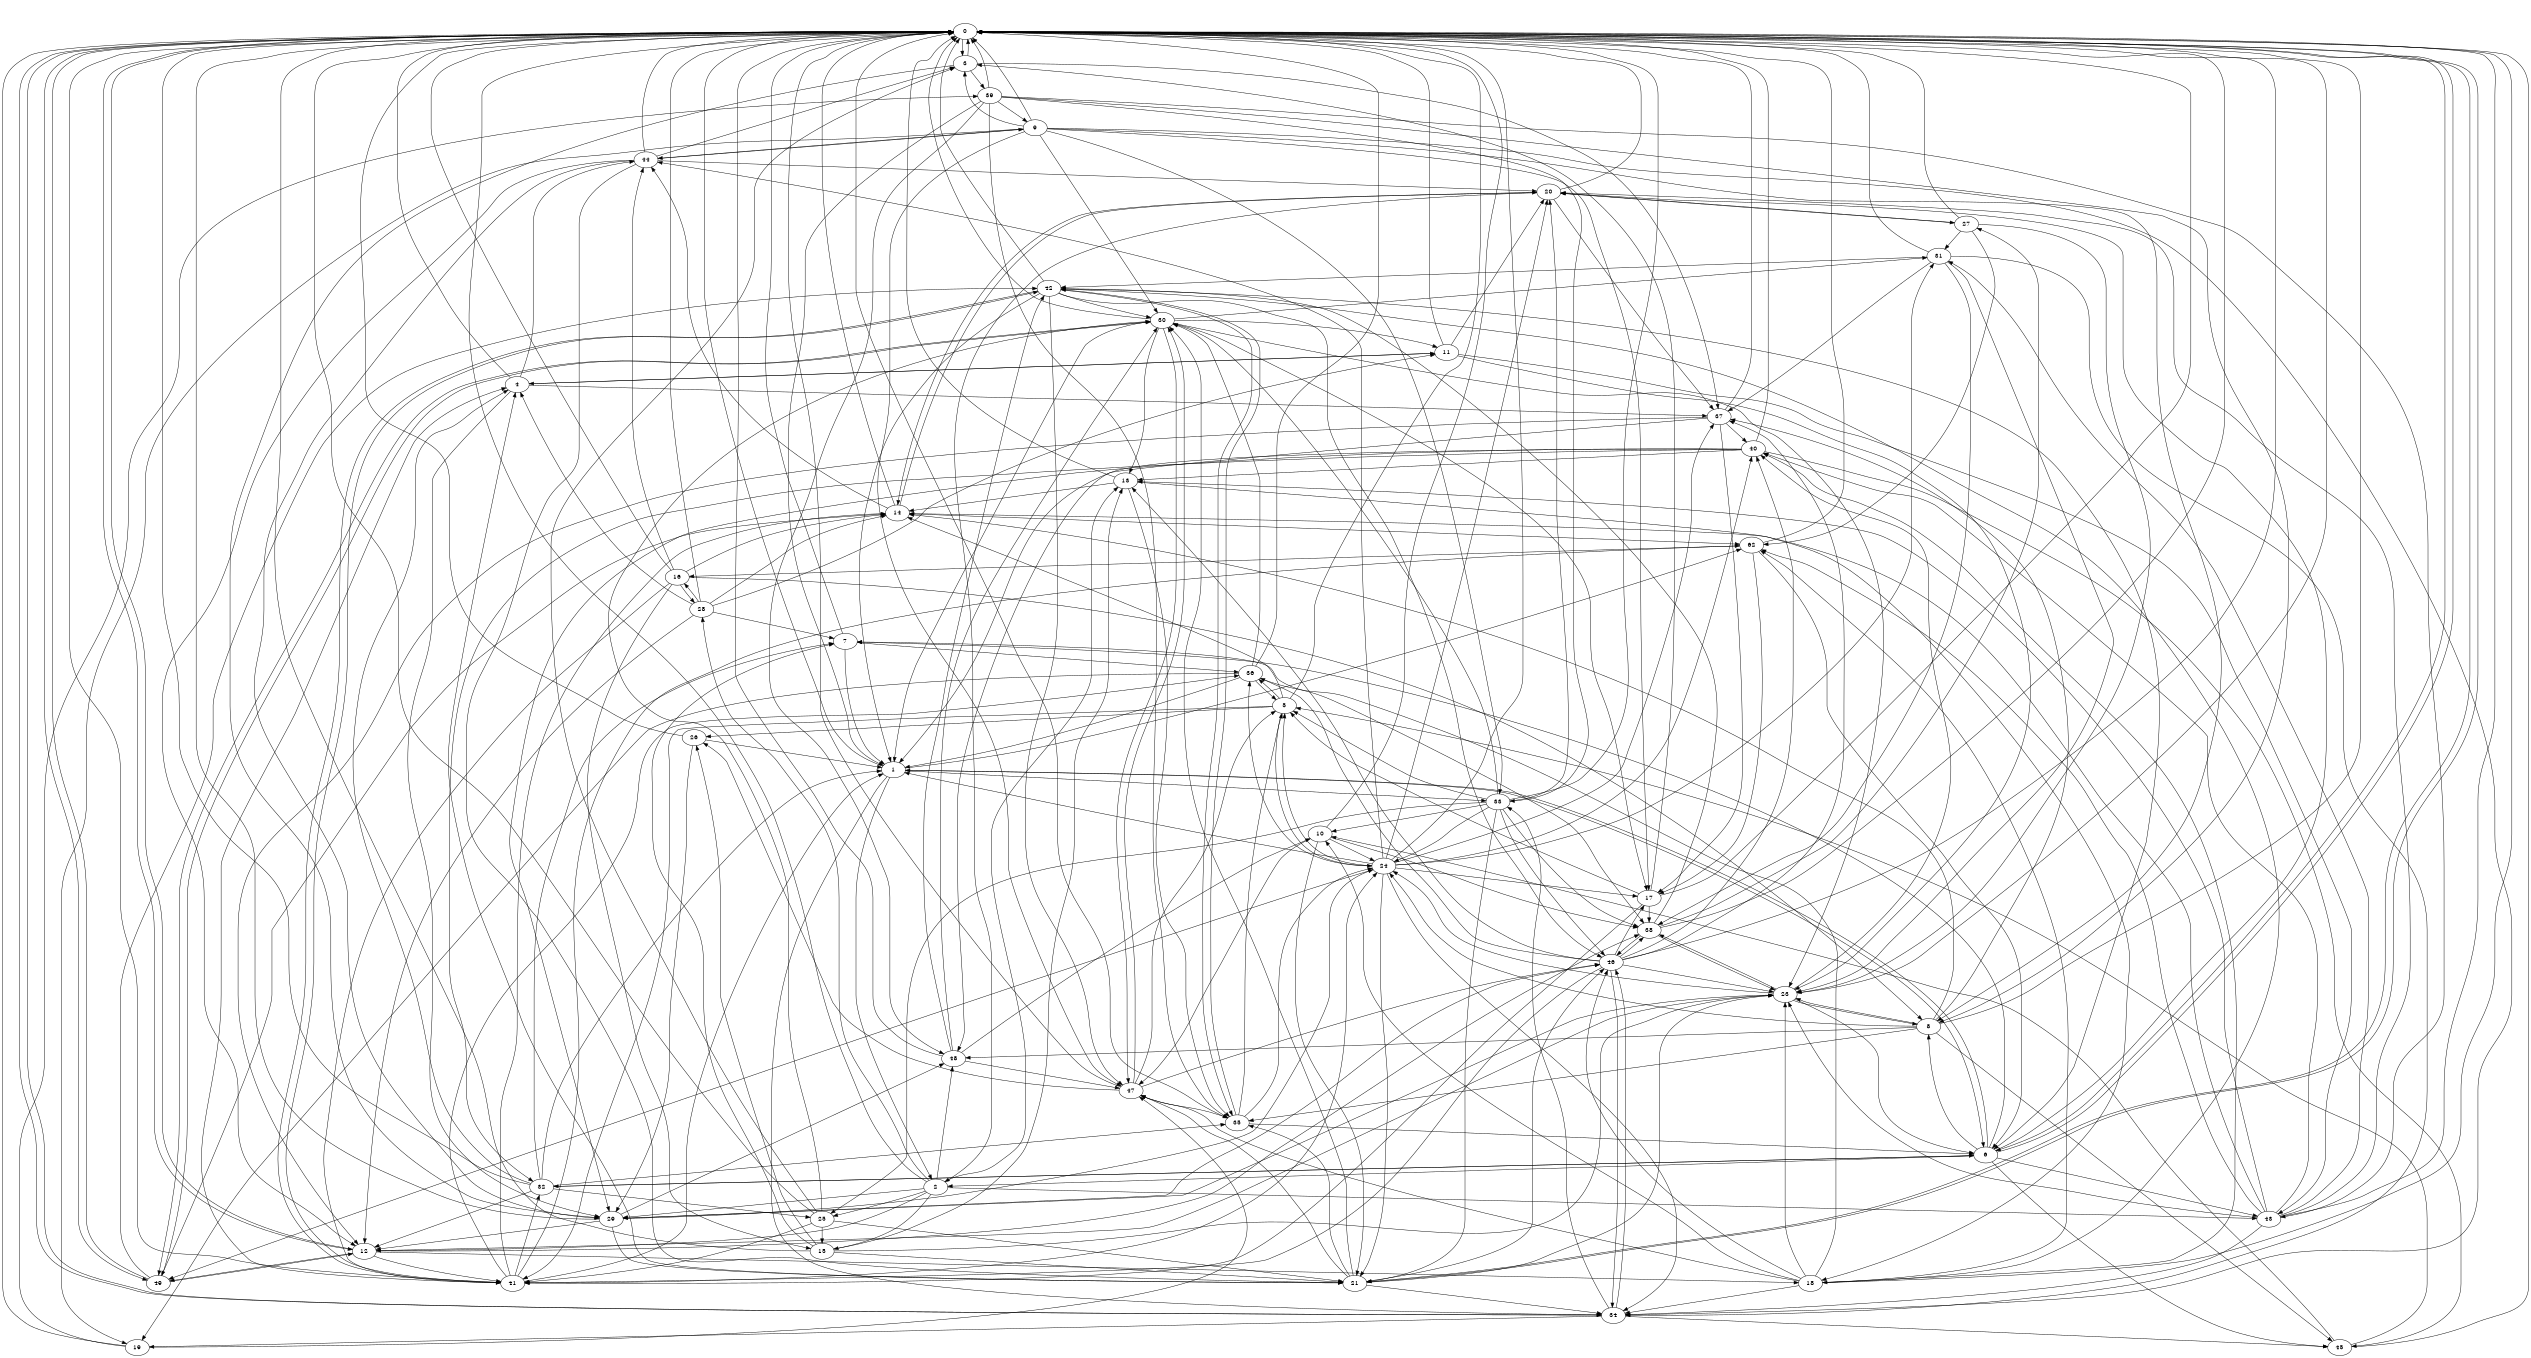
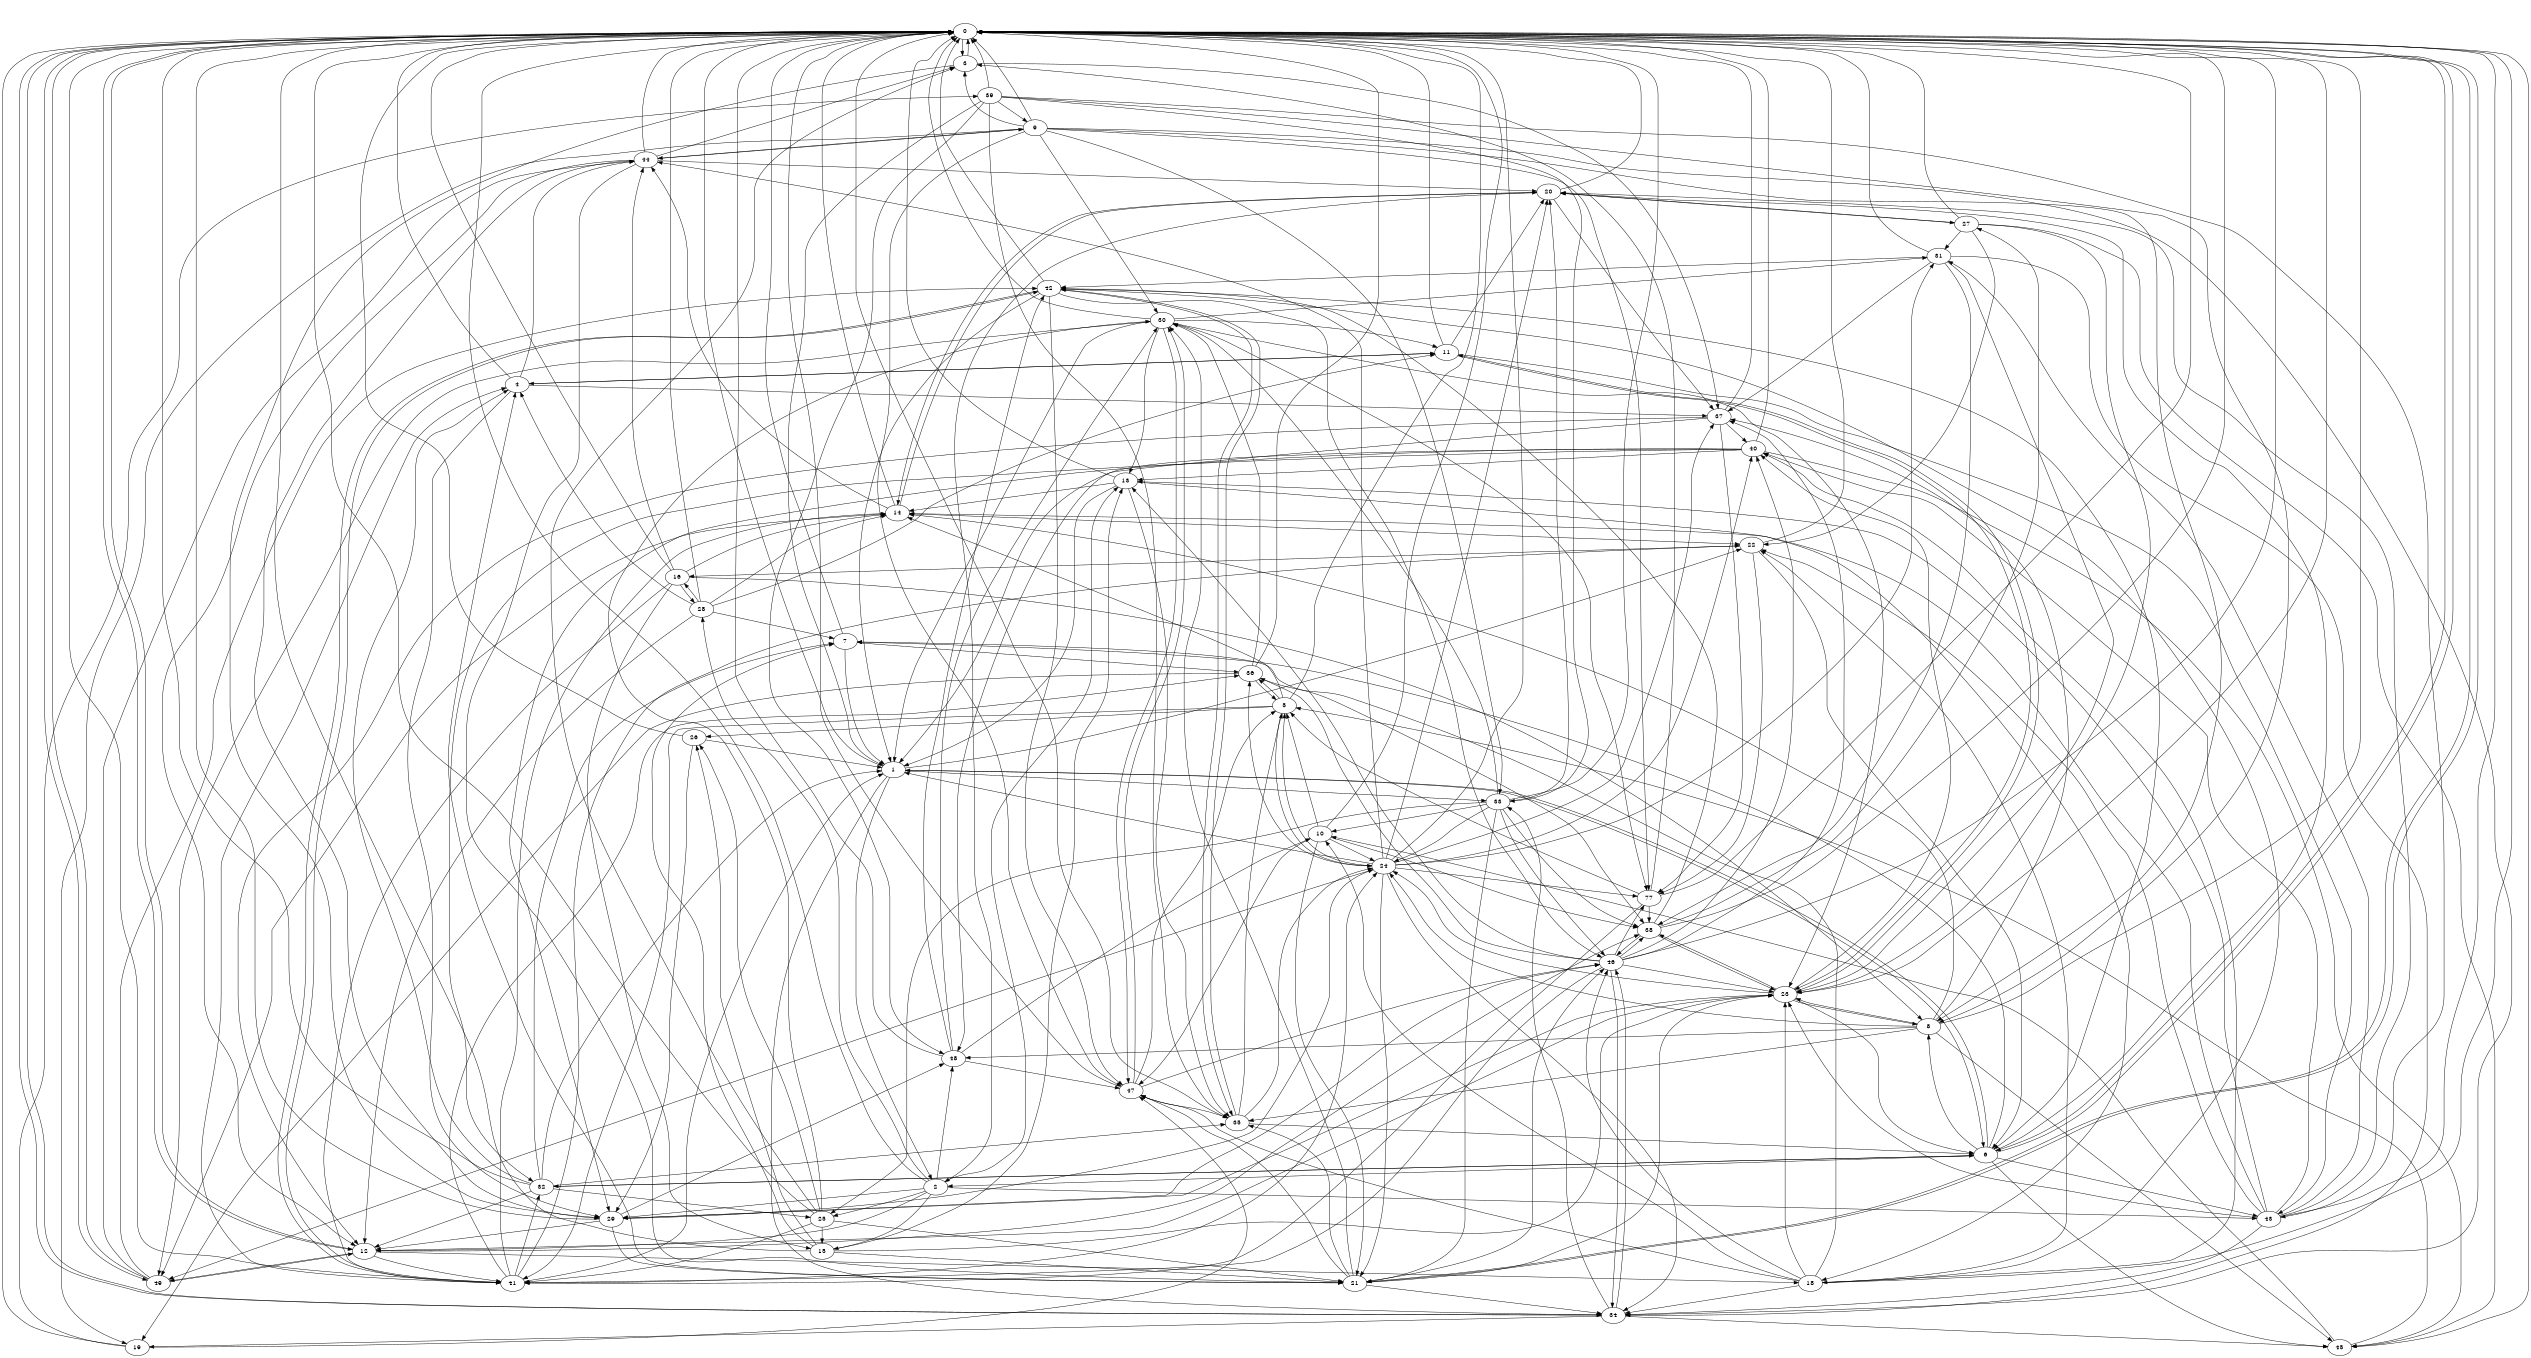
(976, 78) -> none
(1102, 306) -> none
(375, 494) -> (162, 616)
(1752, 545) -> (1752, 545)
none -> (2007, 557)
none -> (2388, 698)
(1077, 729) -> (1062, 656)
(1388, 764) -> (1303, 772)
(1649, 898) -> (1649, 898)
(849, 1022) -> (743, 983)
